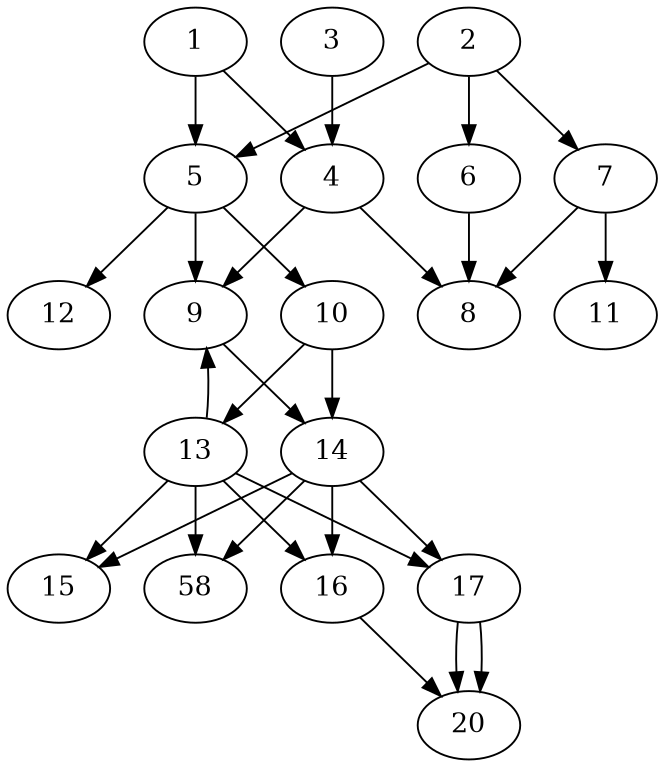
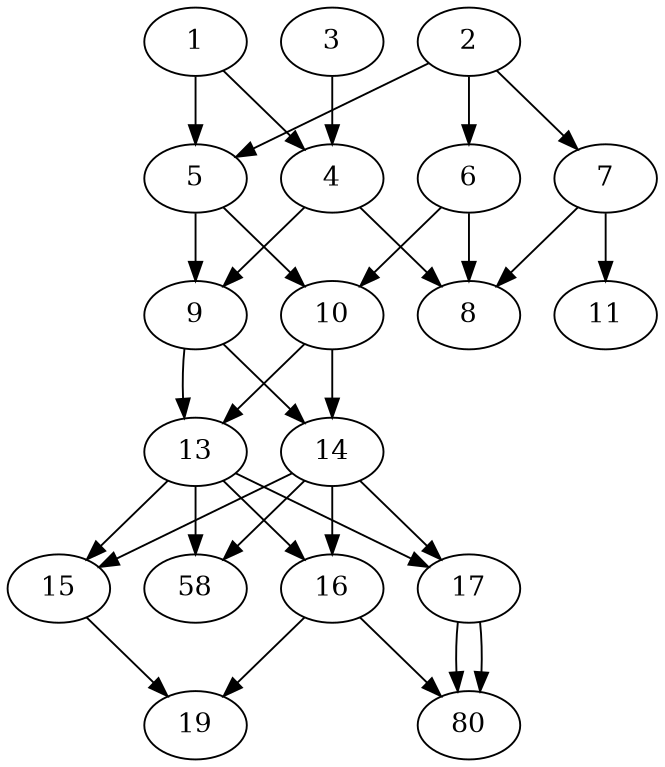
none -> (409, 238)
(59, 315) -> none
(208, 393) -> (183, 374)
none -> (196, 725)
(469, 725) -> (469, 725)
